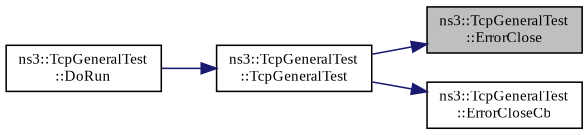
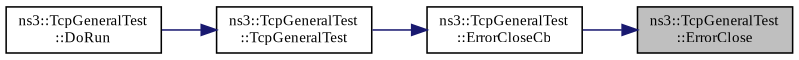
(392, 51) -> (602, 30)
